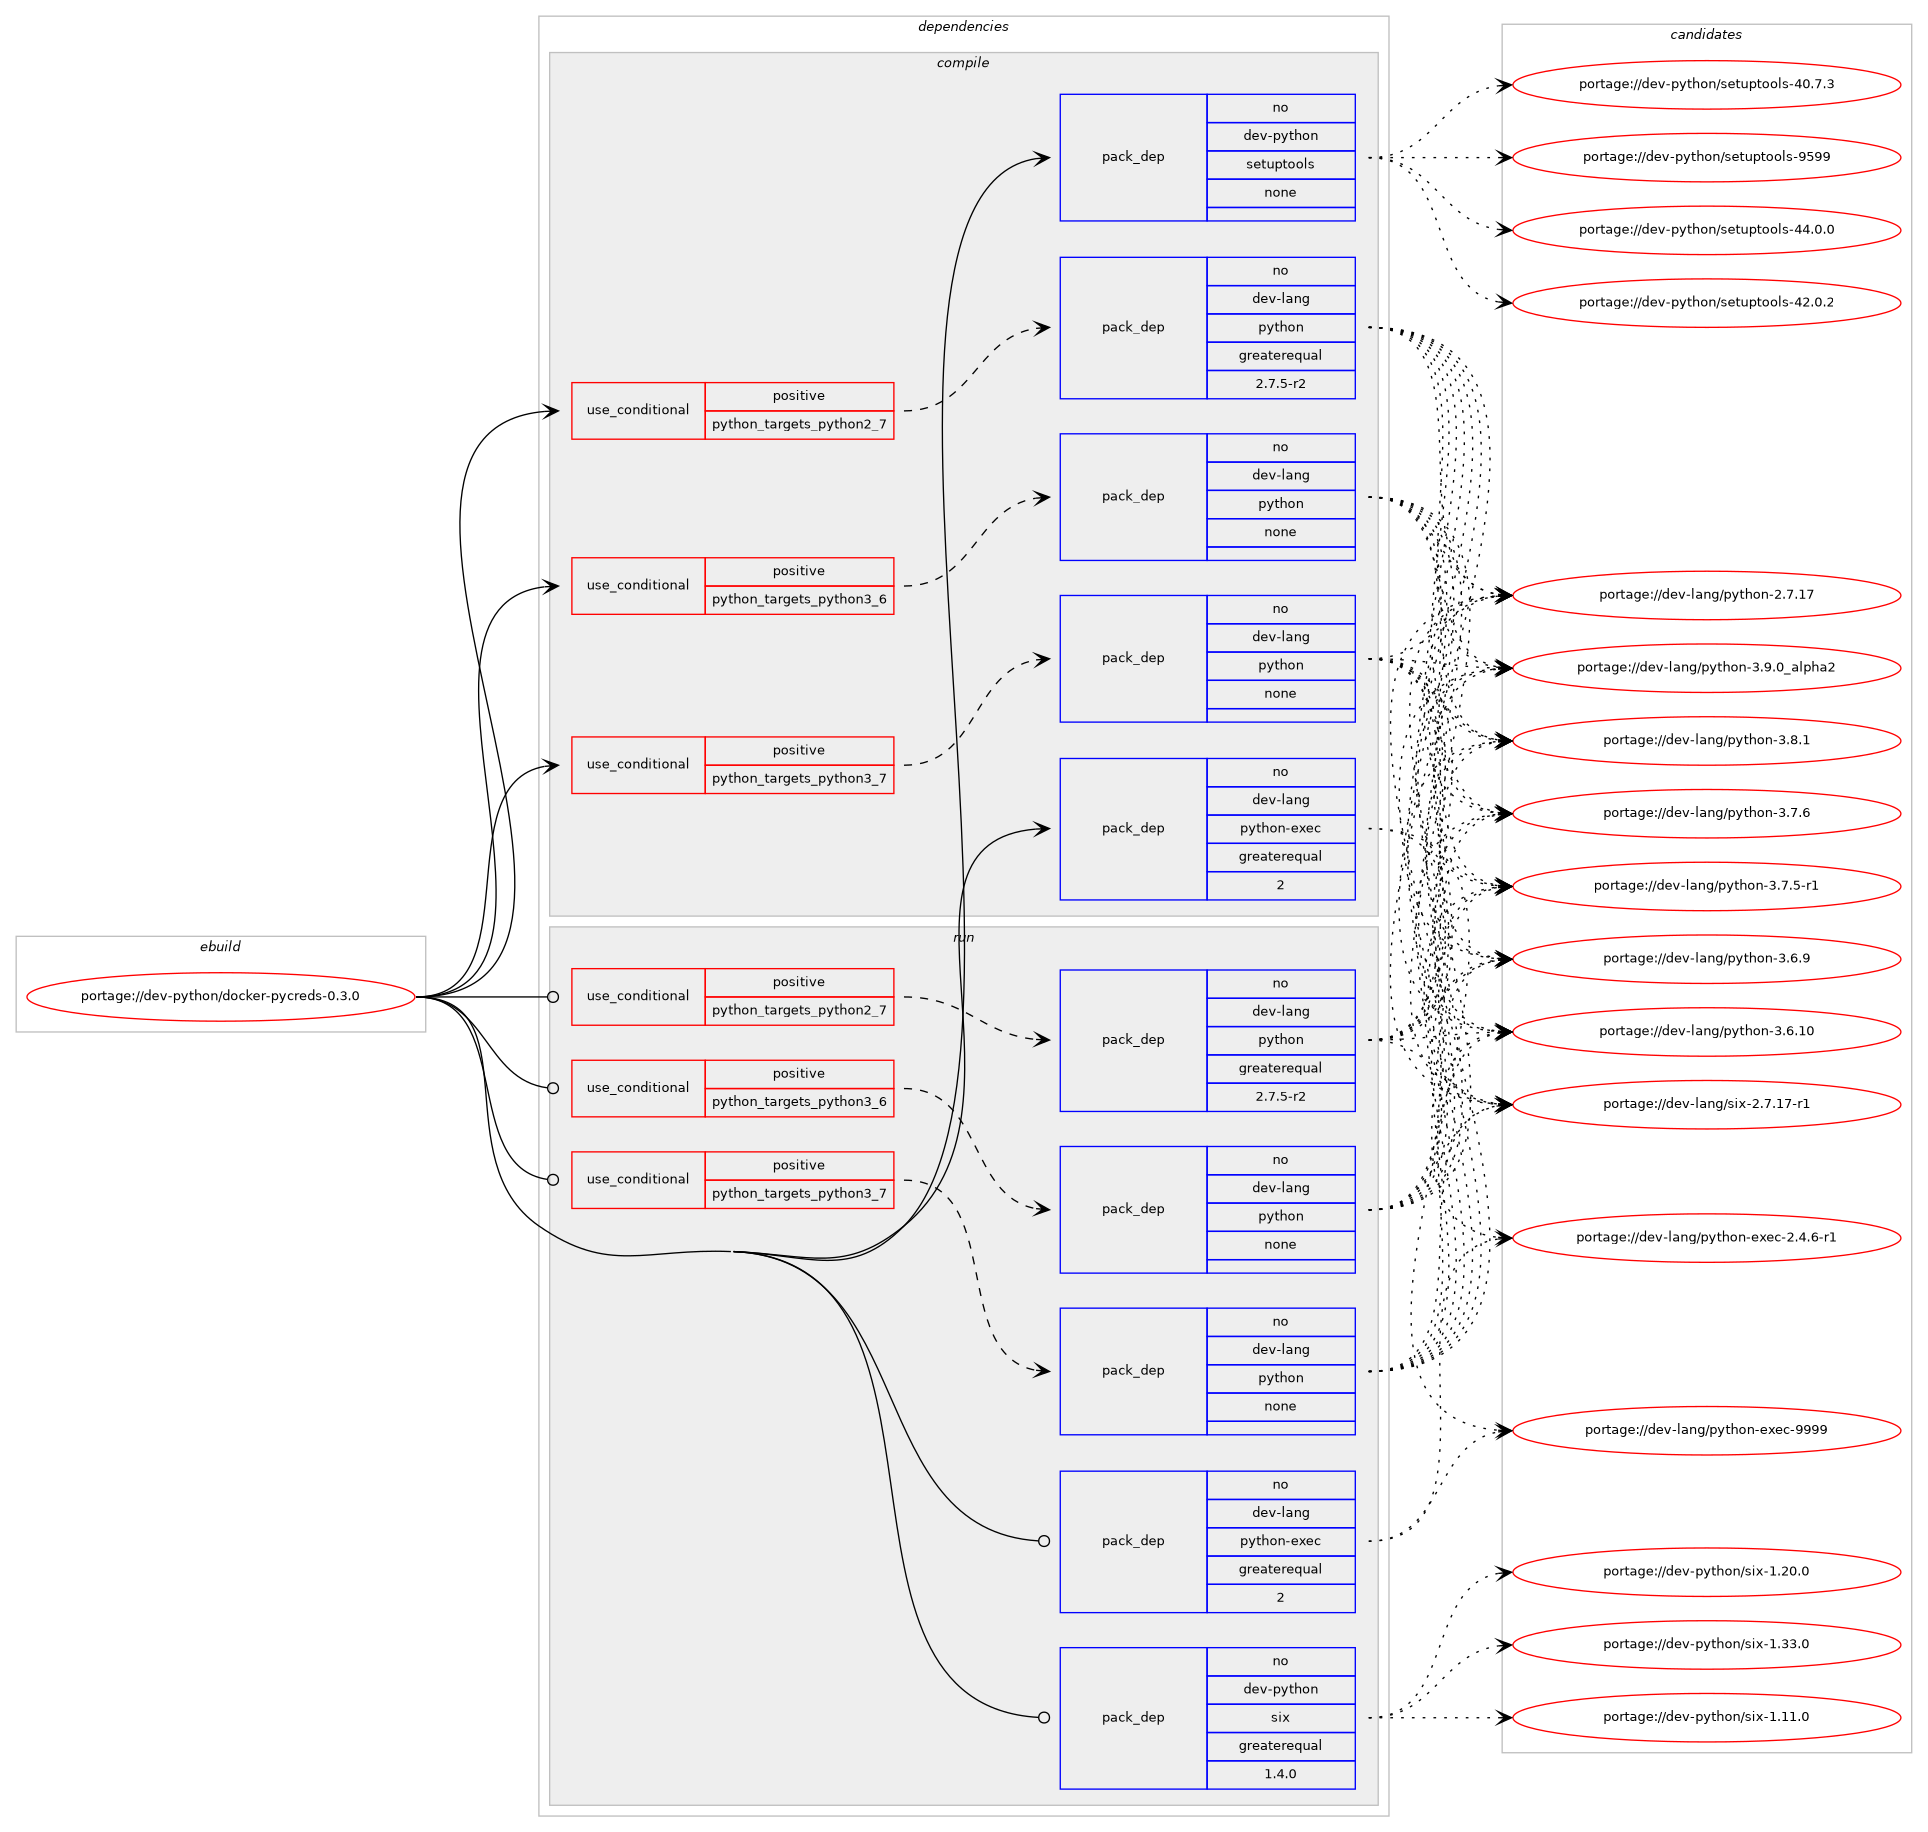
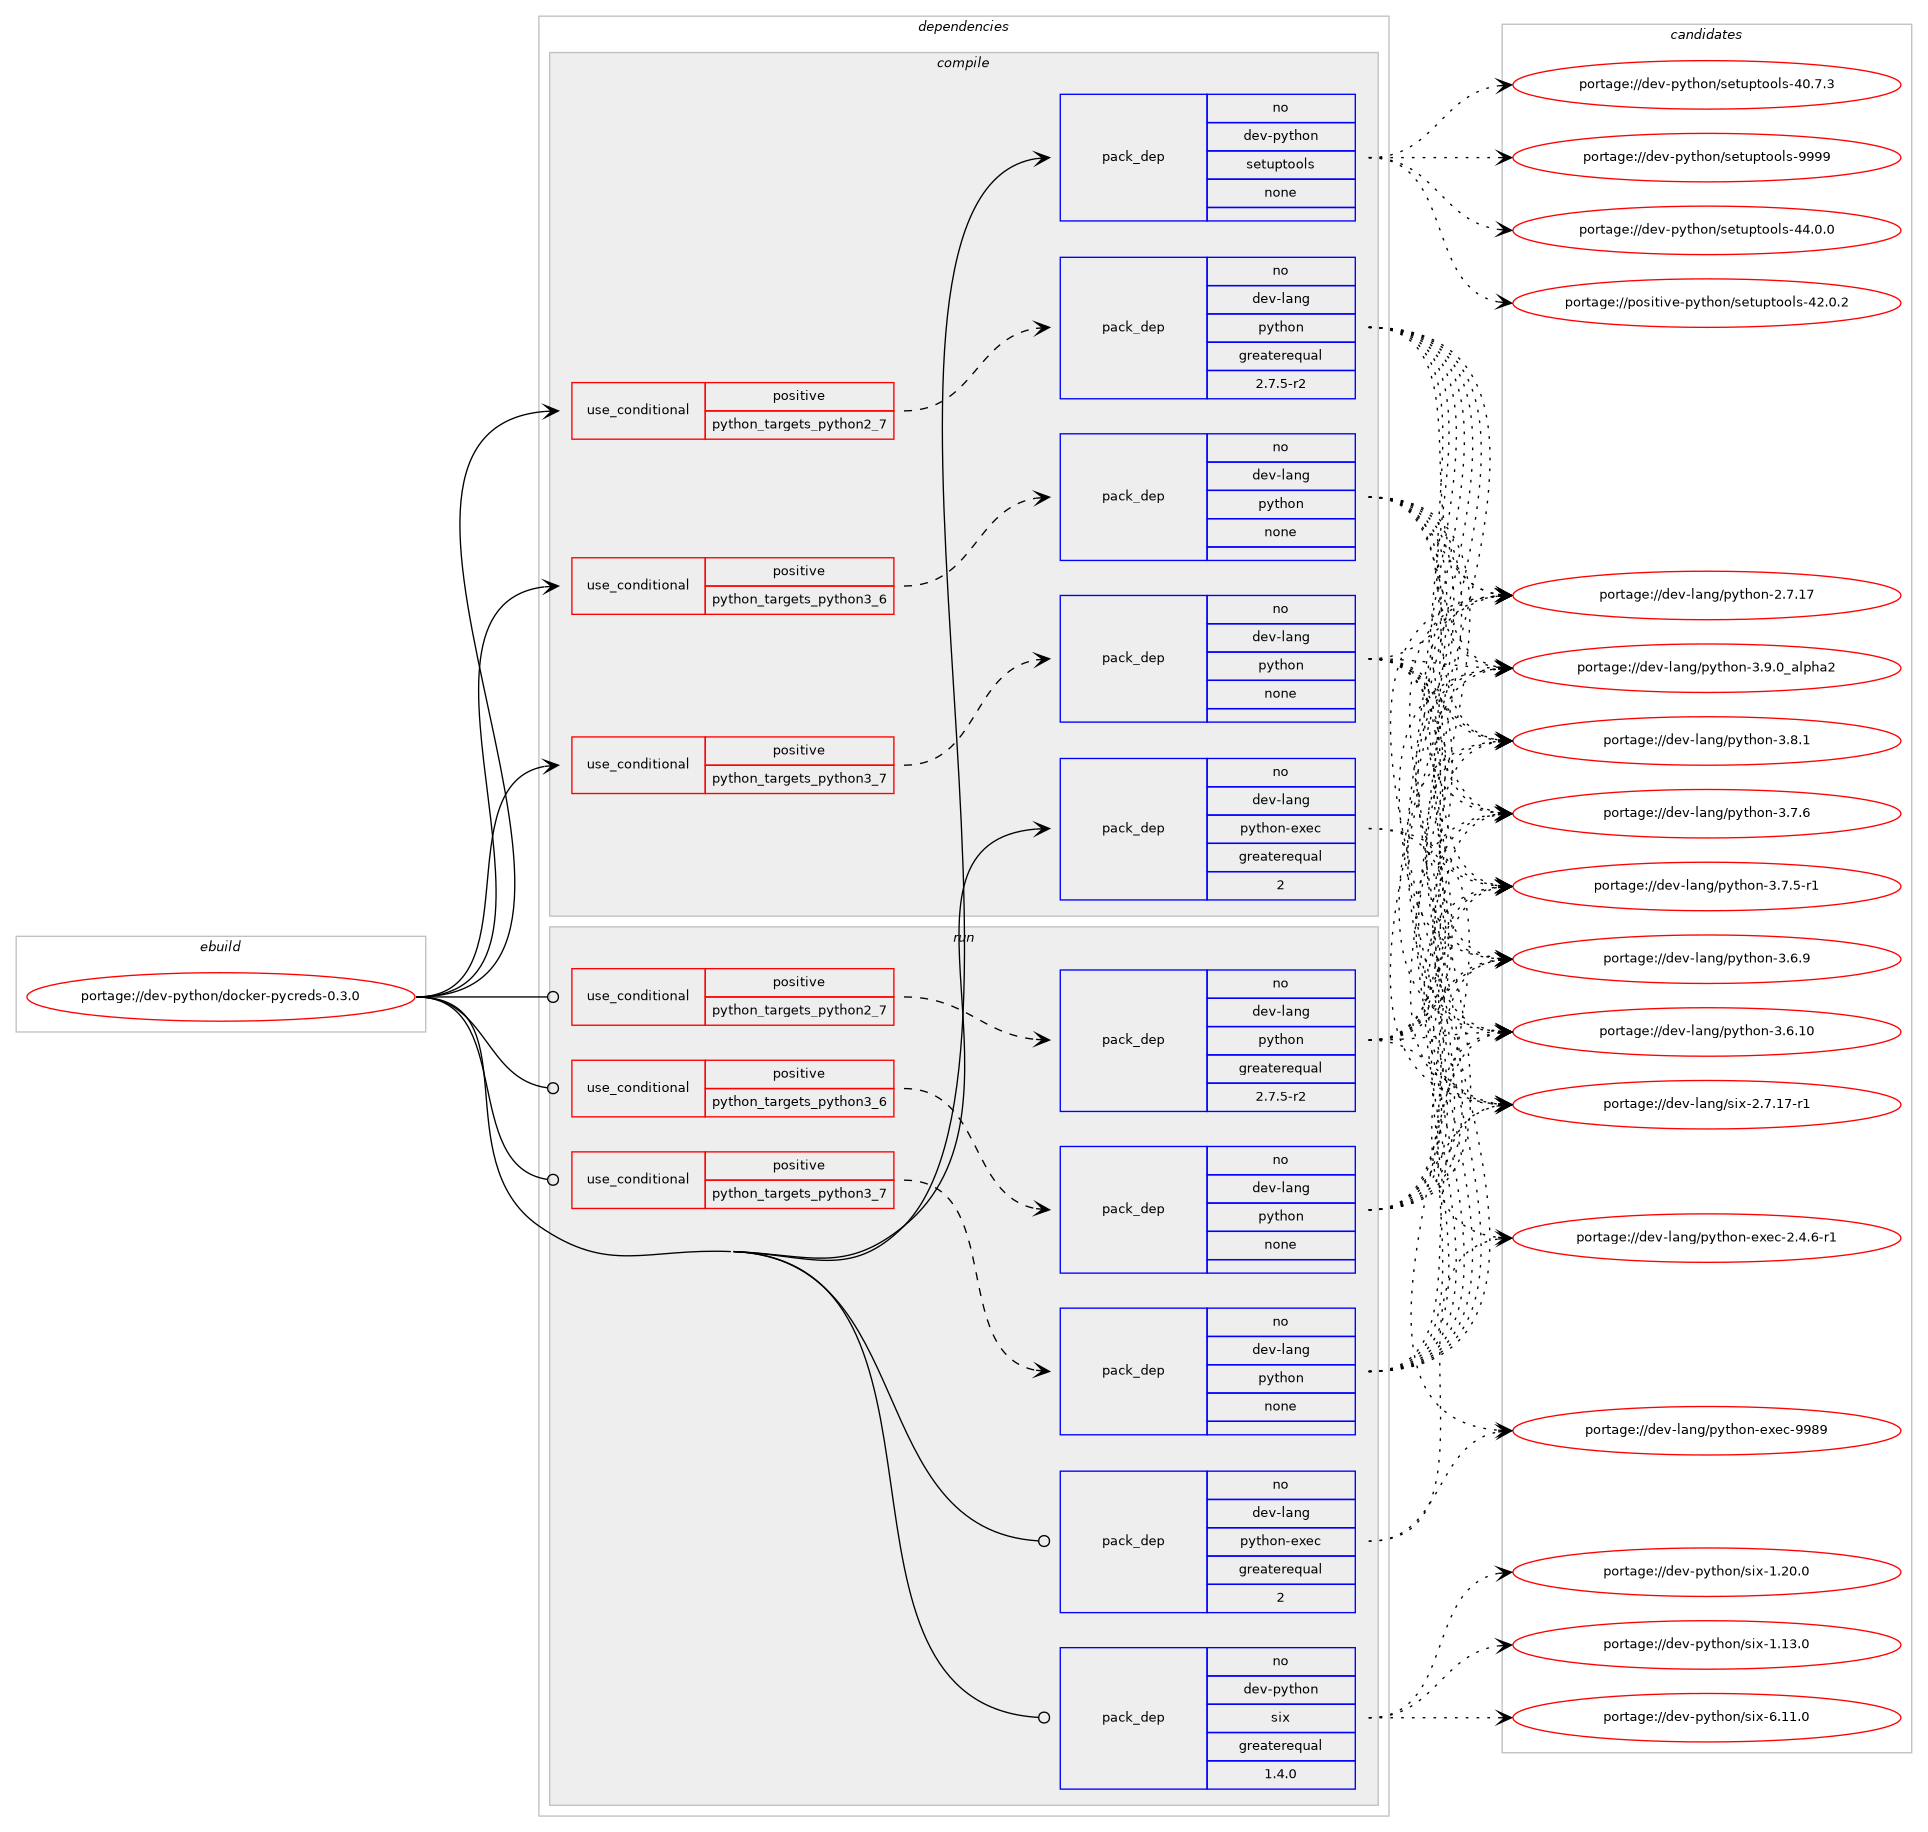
(1707, 158) -> (1707, 158)
(1707, 303) -> (1707, 303)
(1707, 1431) -> (1707, 1431)
(1707, 1645) -> (1707, 1645)
(1707, 1718) -> (1707, 1718)
